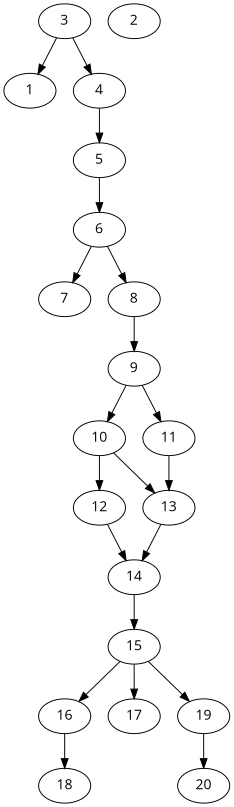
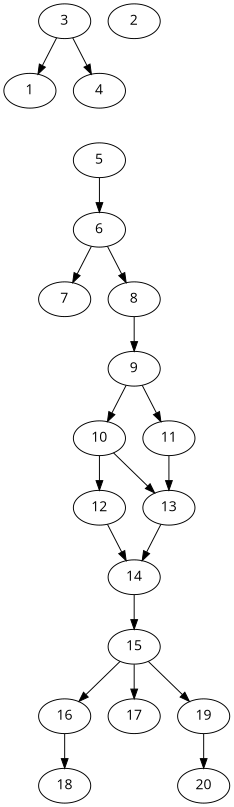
(99, 121) -> none
